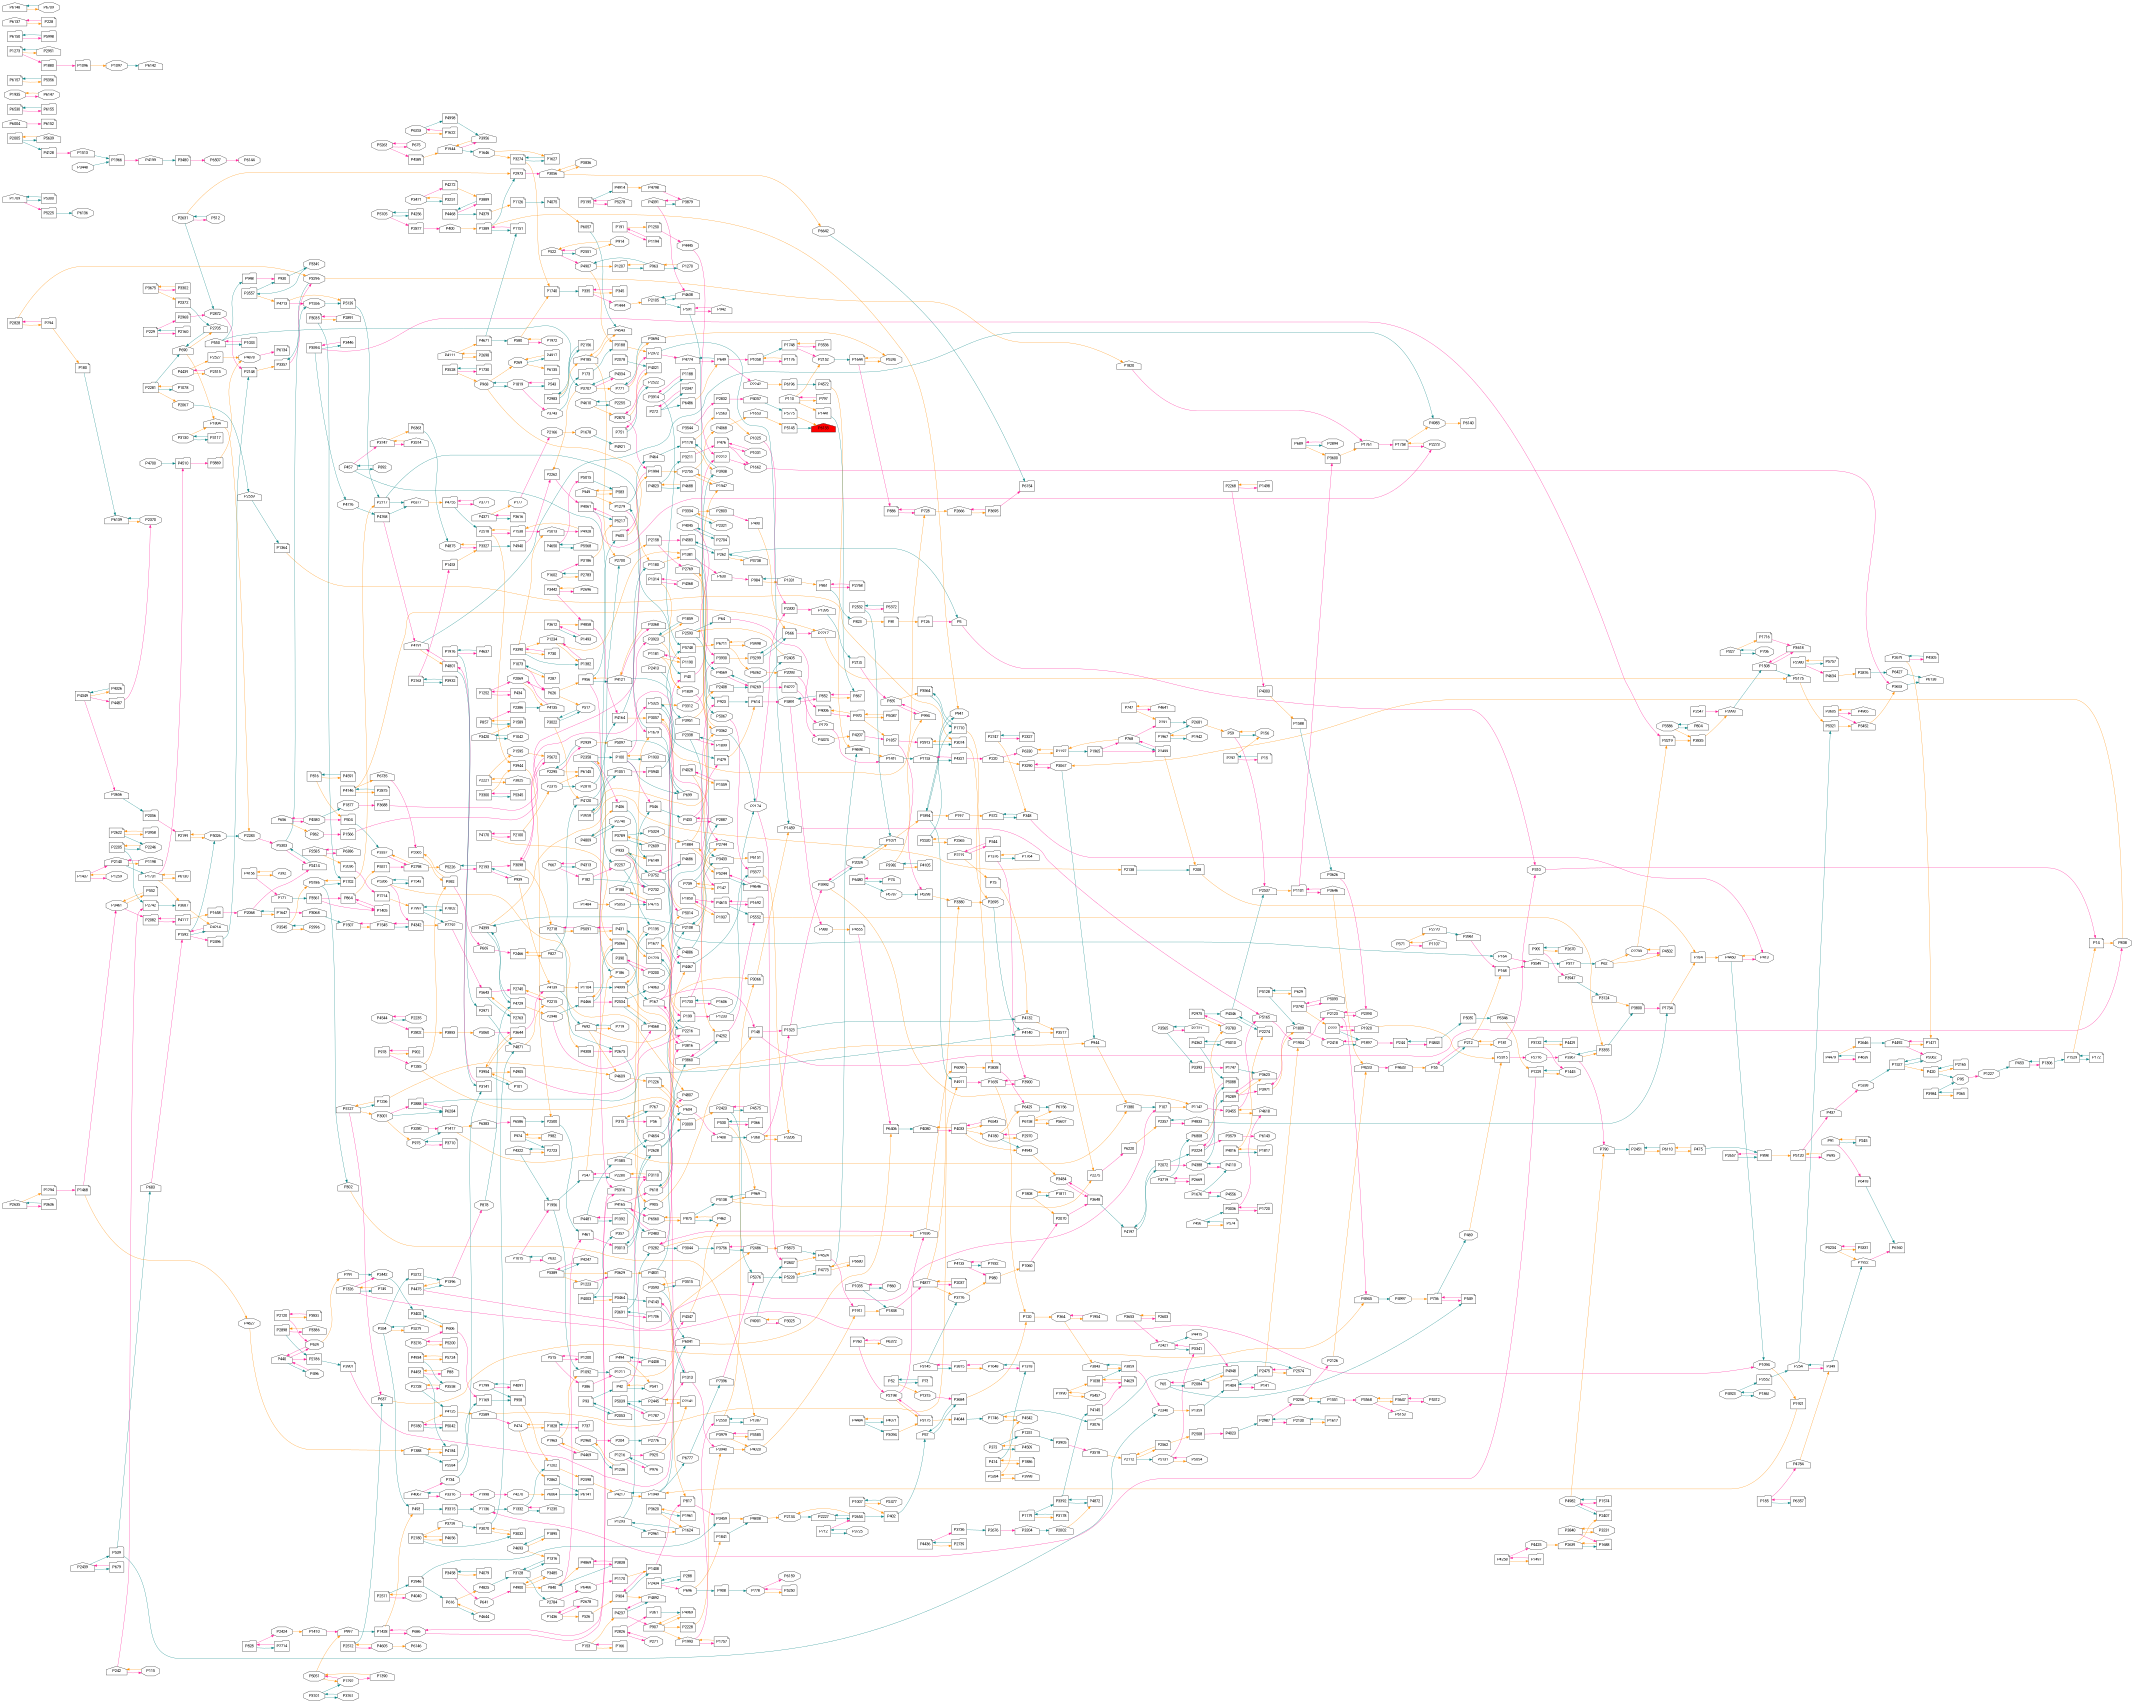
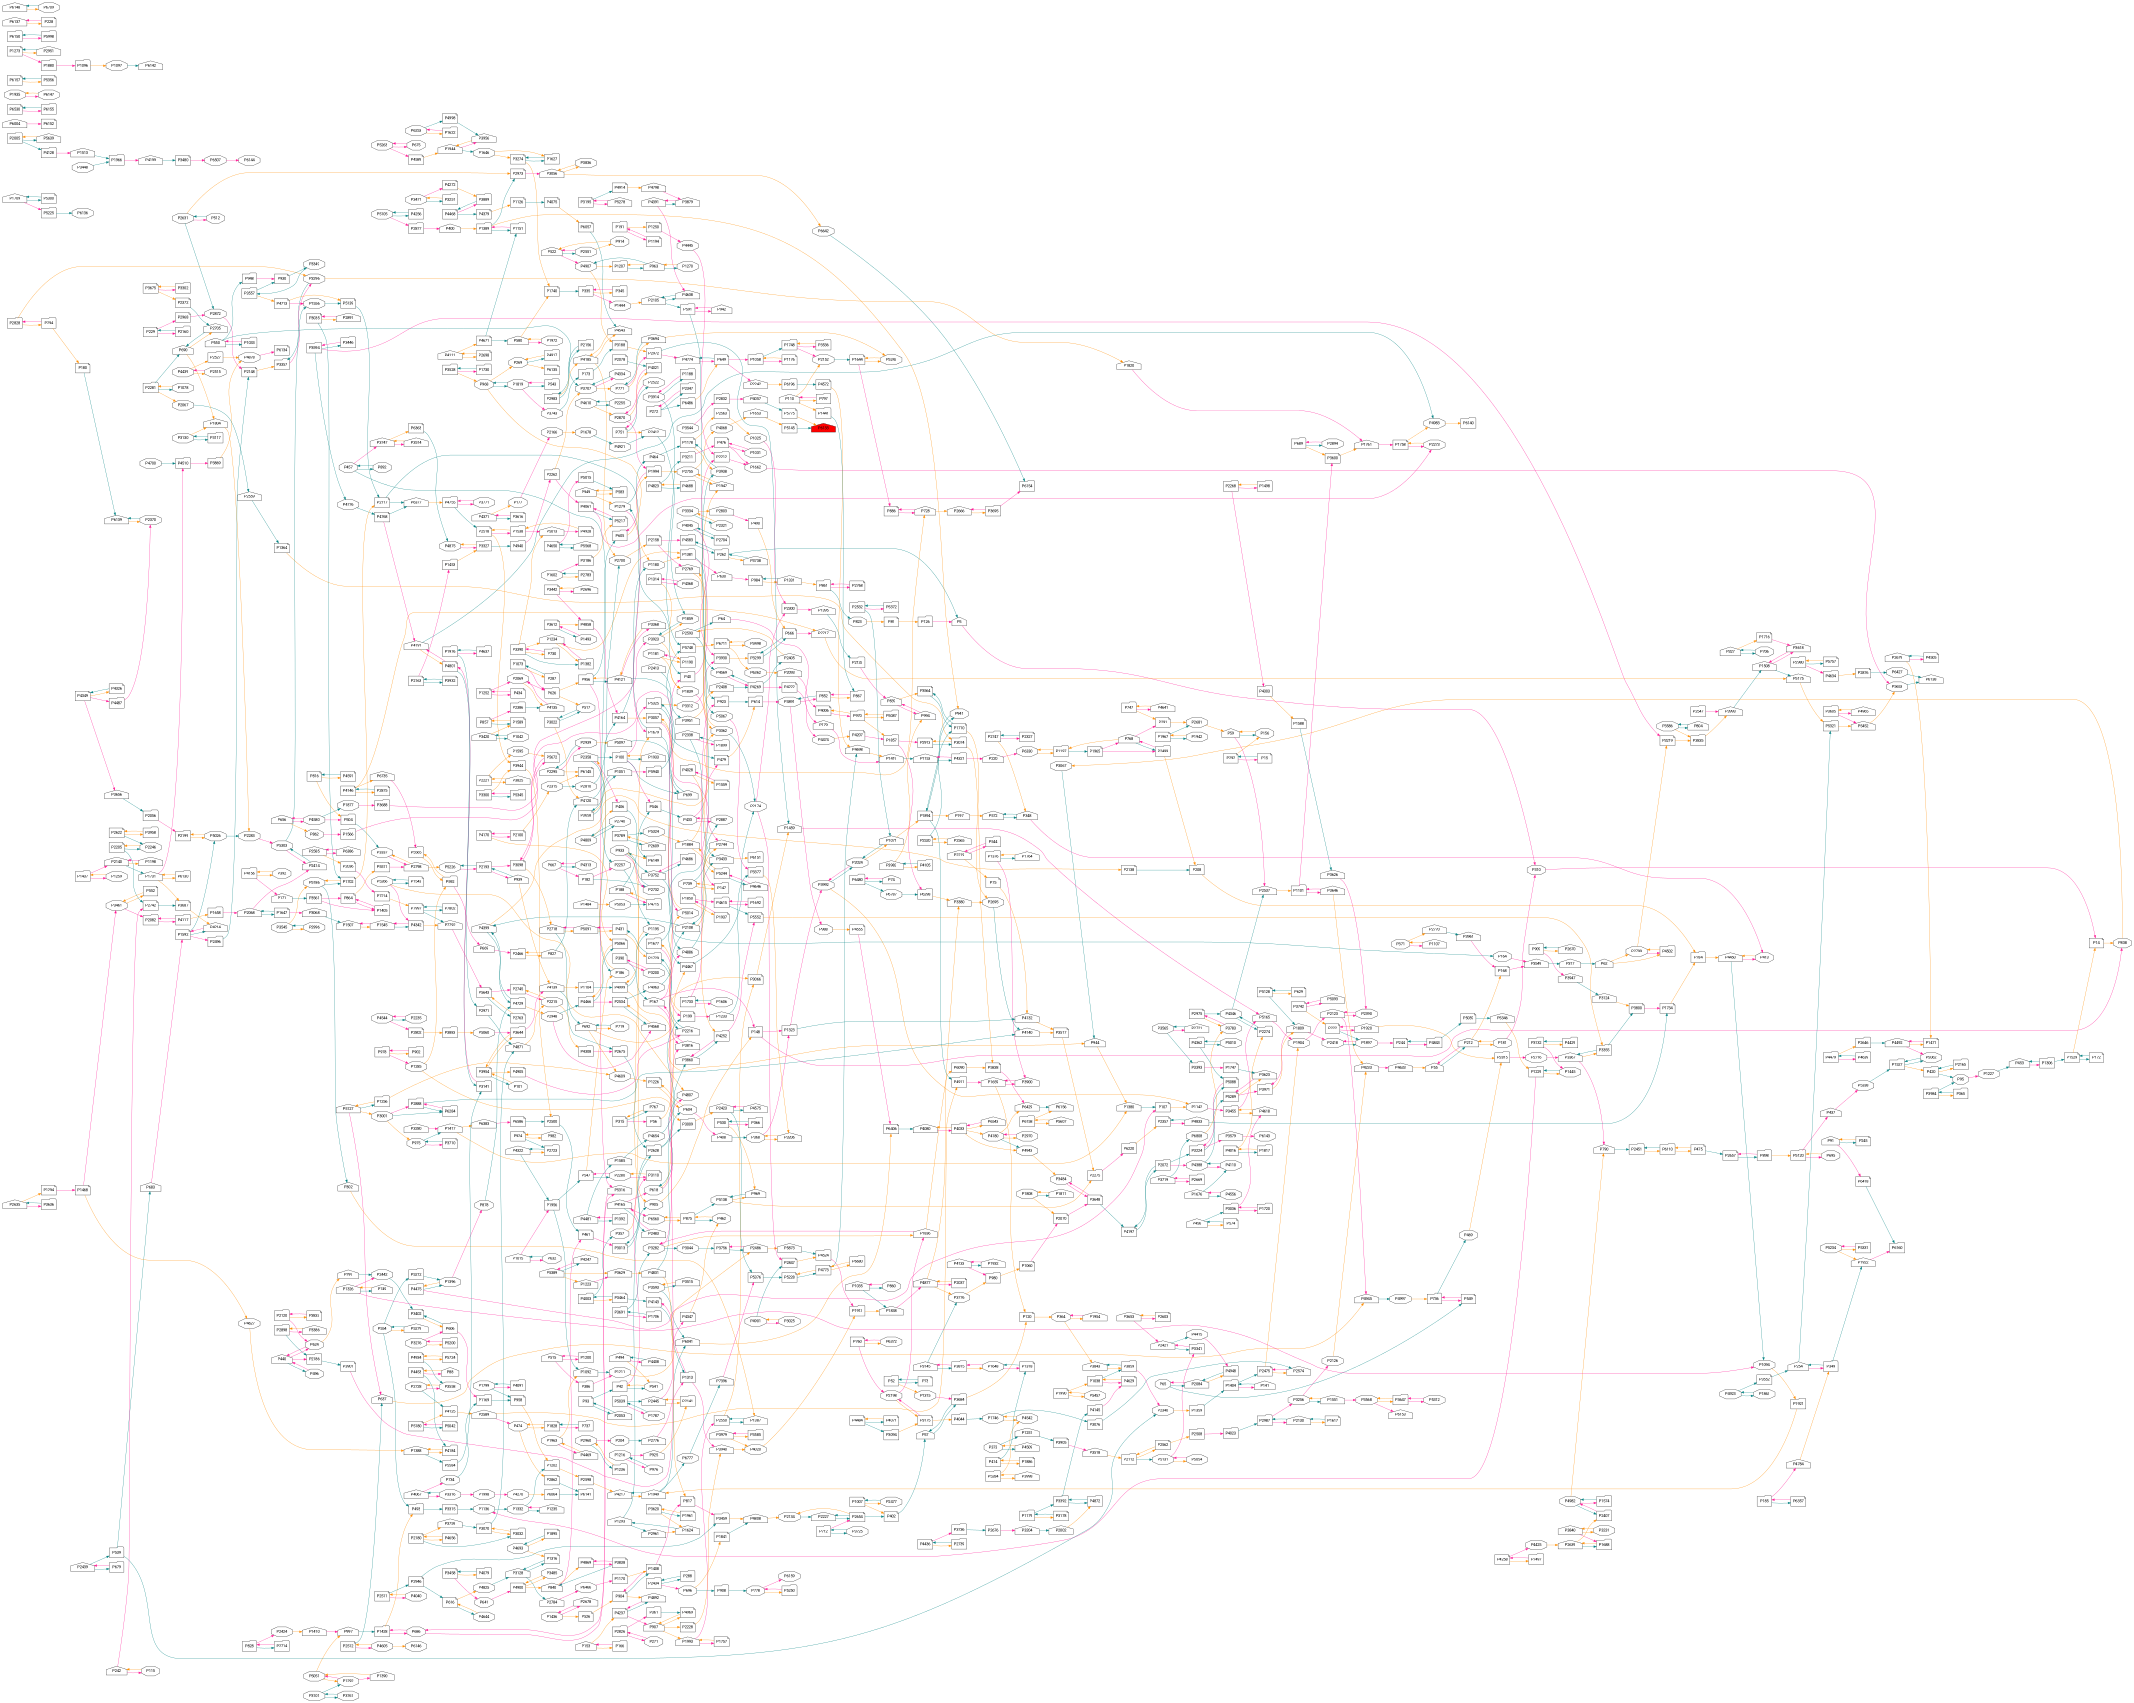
(566, 429) -> (566, 429)
none -> (654, 432)
(1177, 722) -> (1177, 722)
(1027, 766) -> none
(267, 915) -> (267, 915)
(1730, 1147) -> (1713, 1152)
